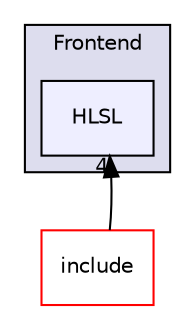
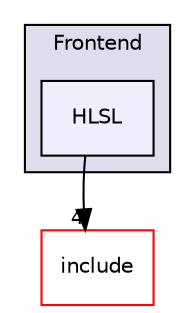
(111, 204) -> (84, 185)
